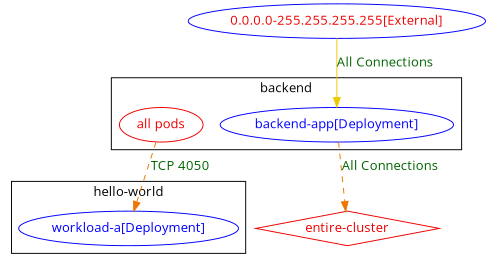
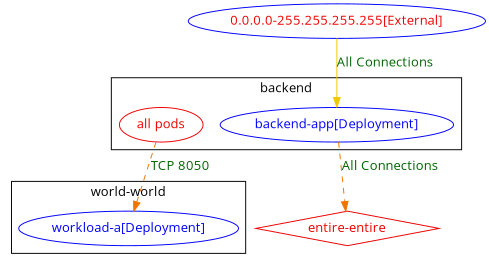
(180, 167) -> (180, 167)
(129, 192) -> (129, 192)
(347, 228) -> (347, 228)
